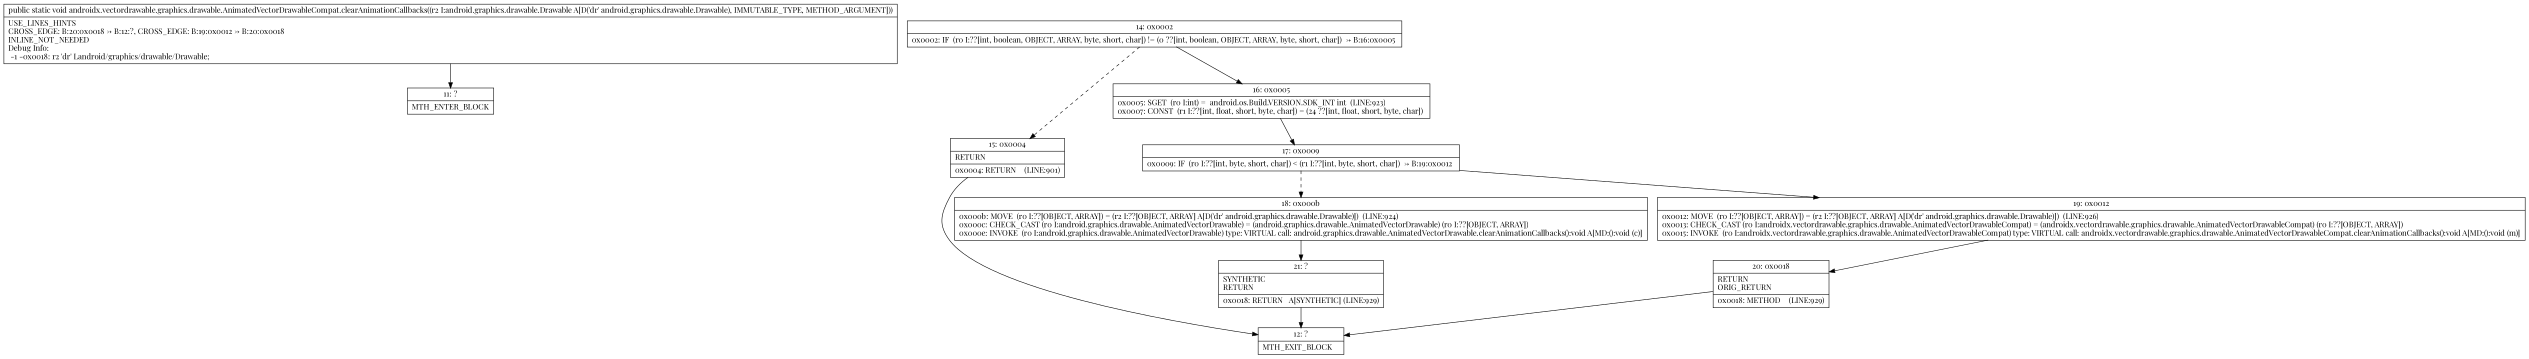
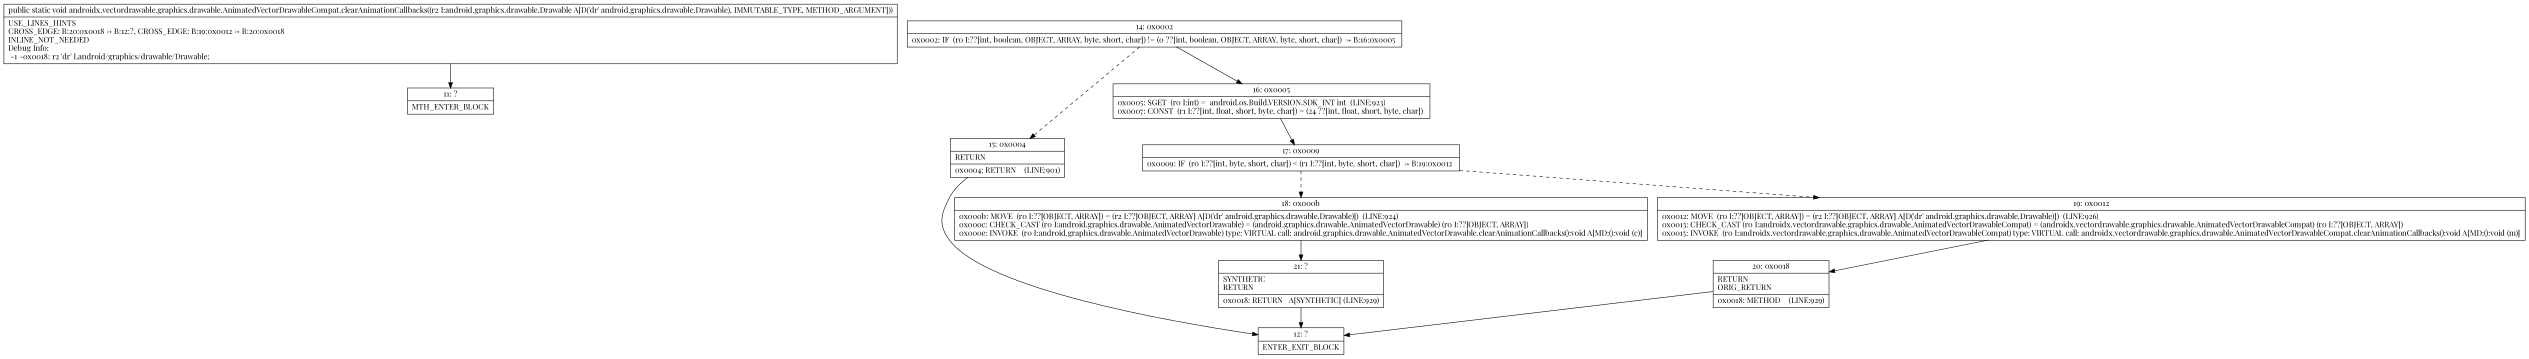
(1637, 184) -> (1637, 184)
(1297, 348) -> (1301, 348)
